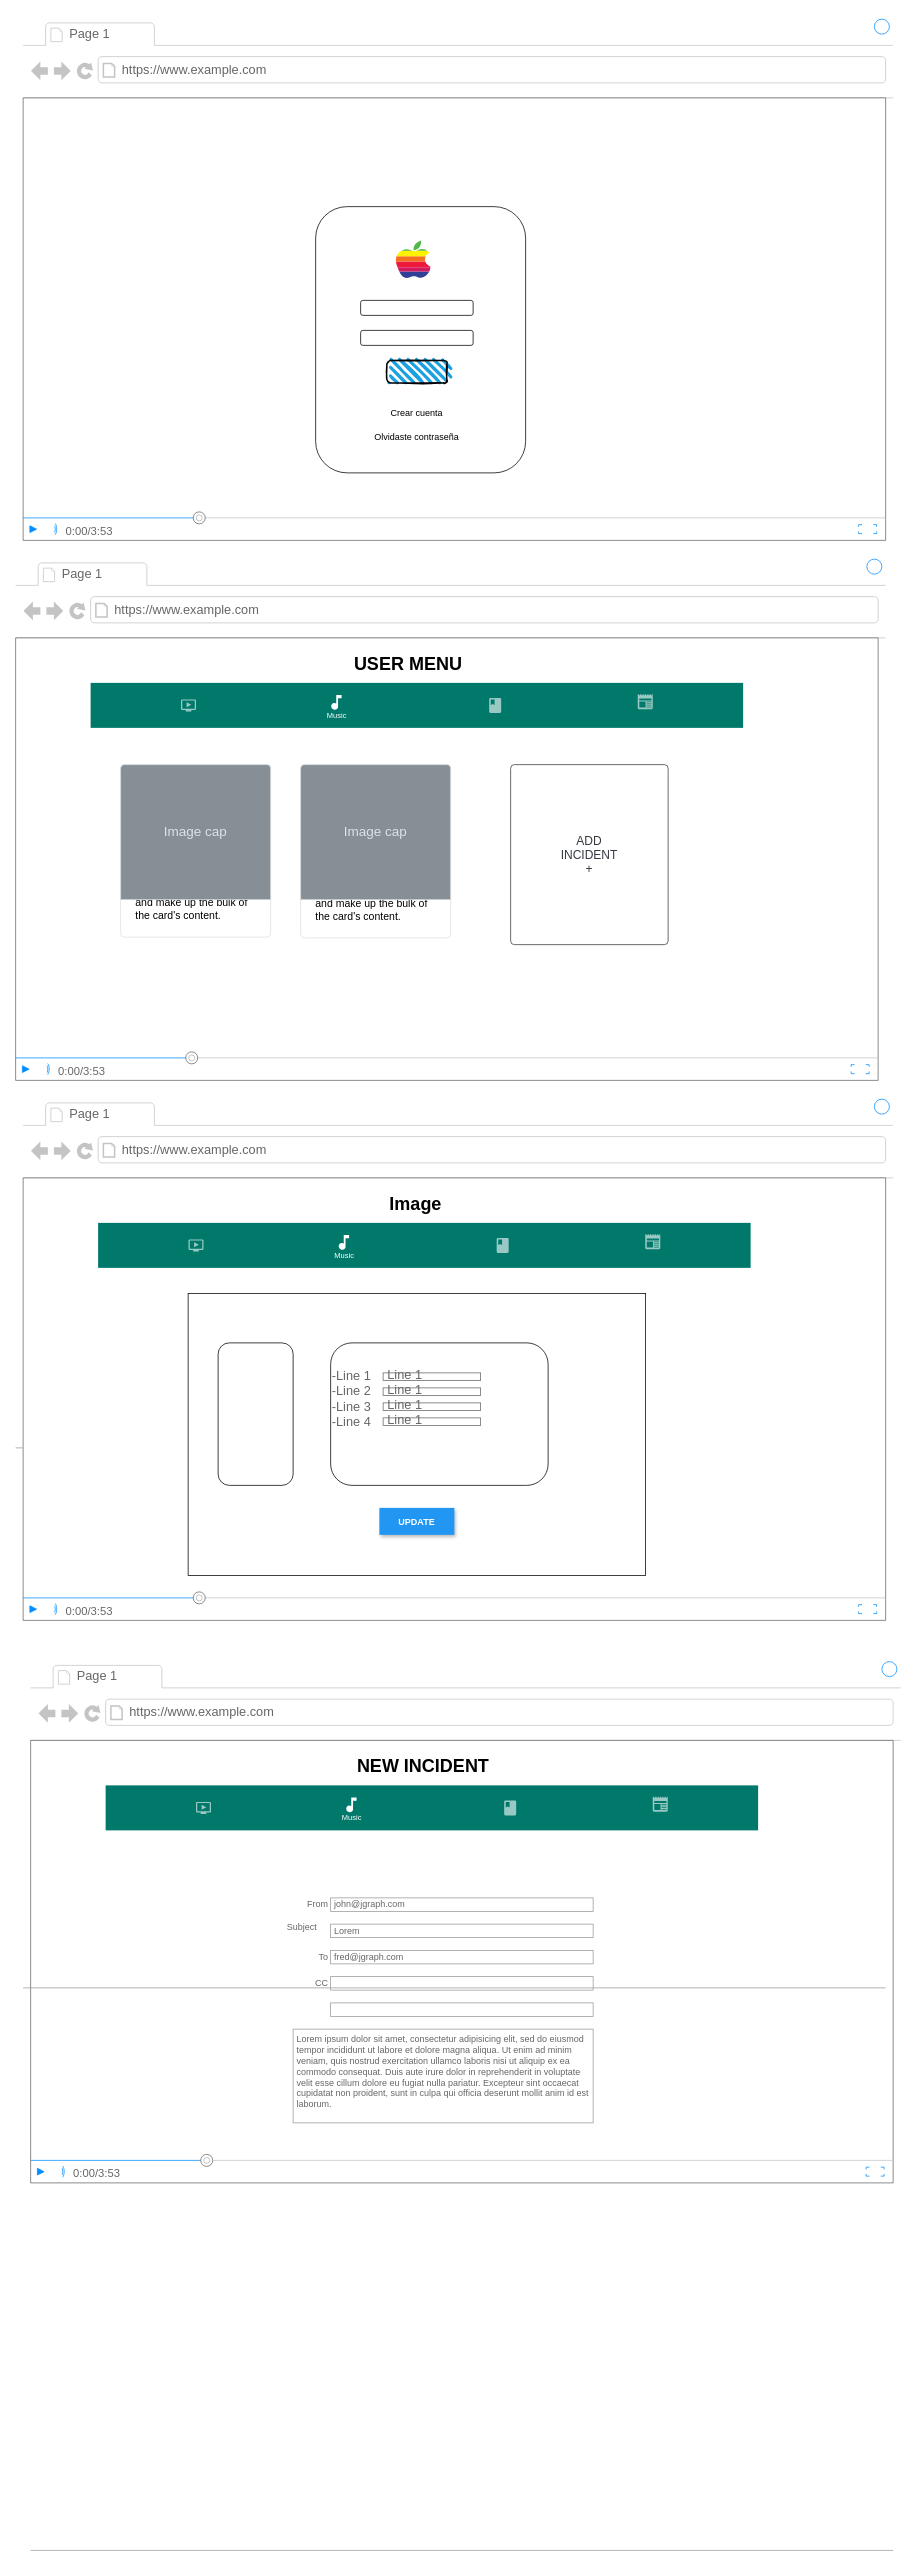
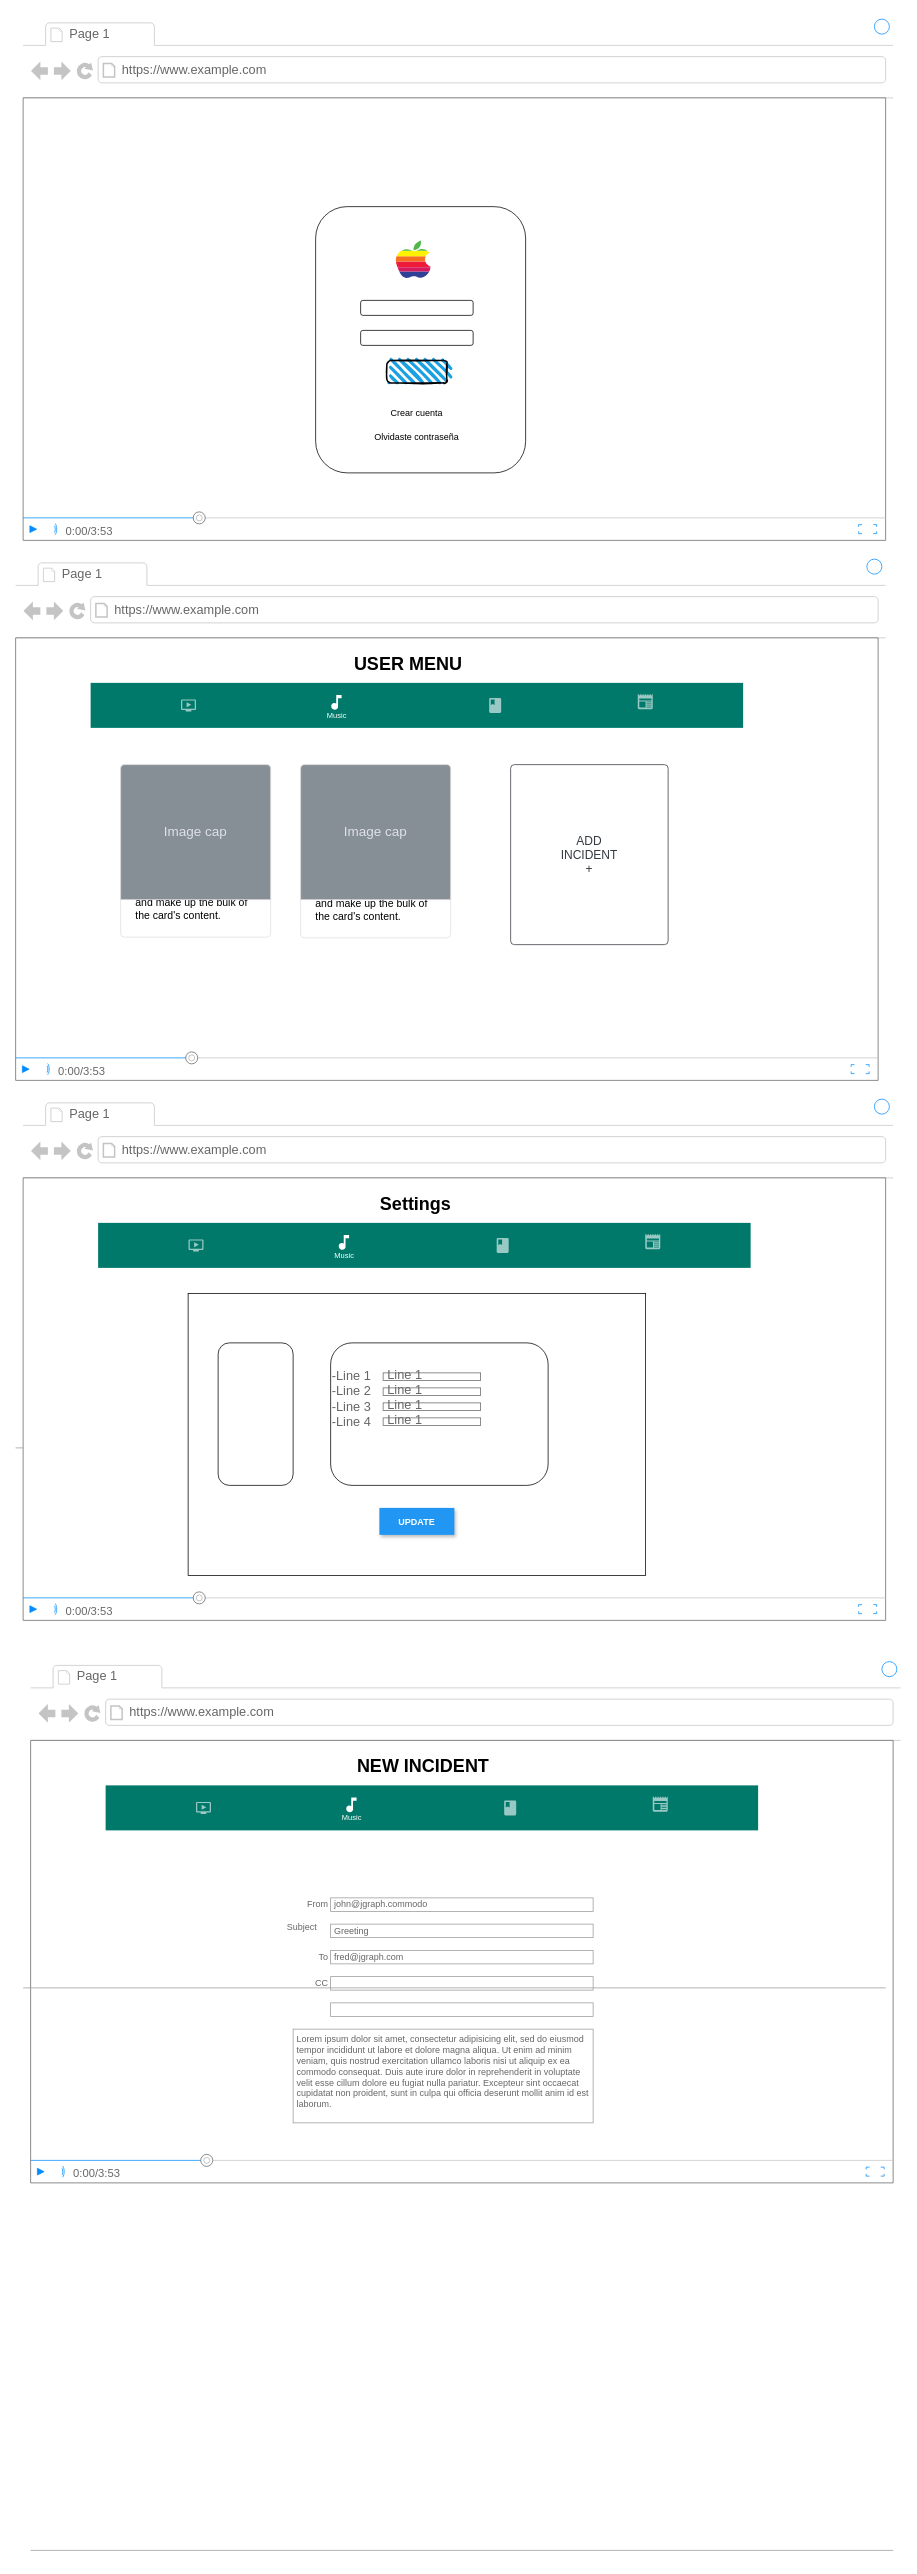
(416, 1204) -> (416, 1204)
(371, 1905) -> (381, 1905)
(347, 1931) -> (353, 1931)
